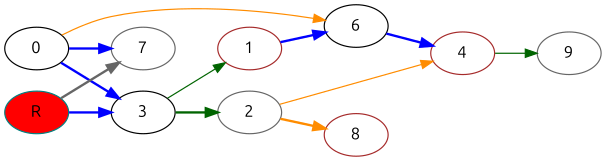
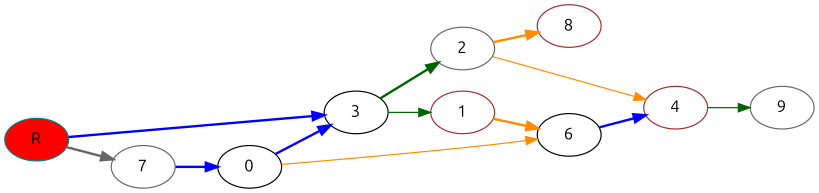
(297, 39) -> (510, 122)
(84, 49) -> (191, 167)
